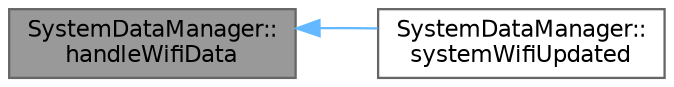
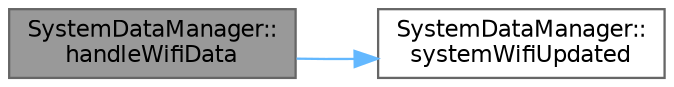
(349, 28) -> (325, 59)
